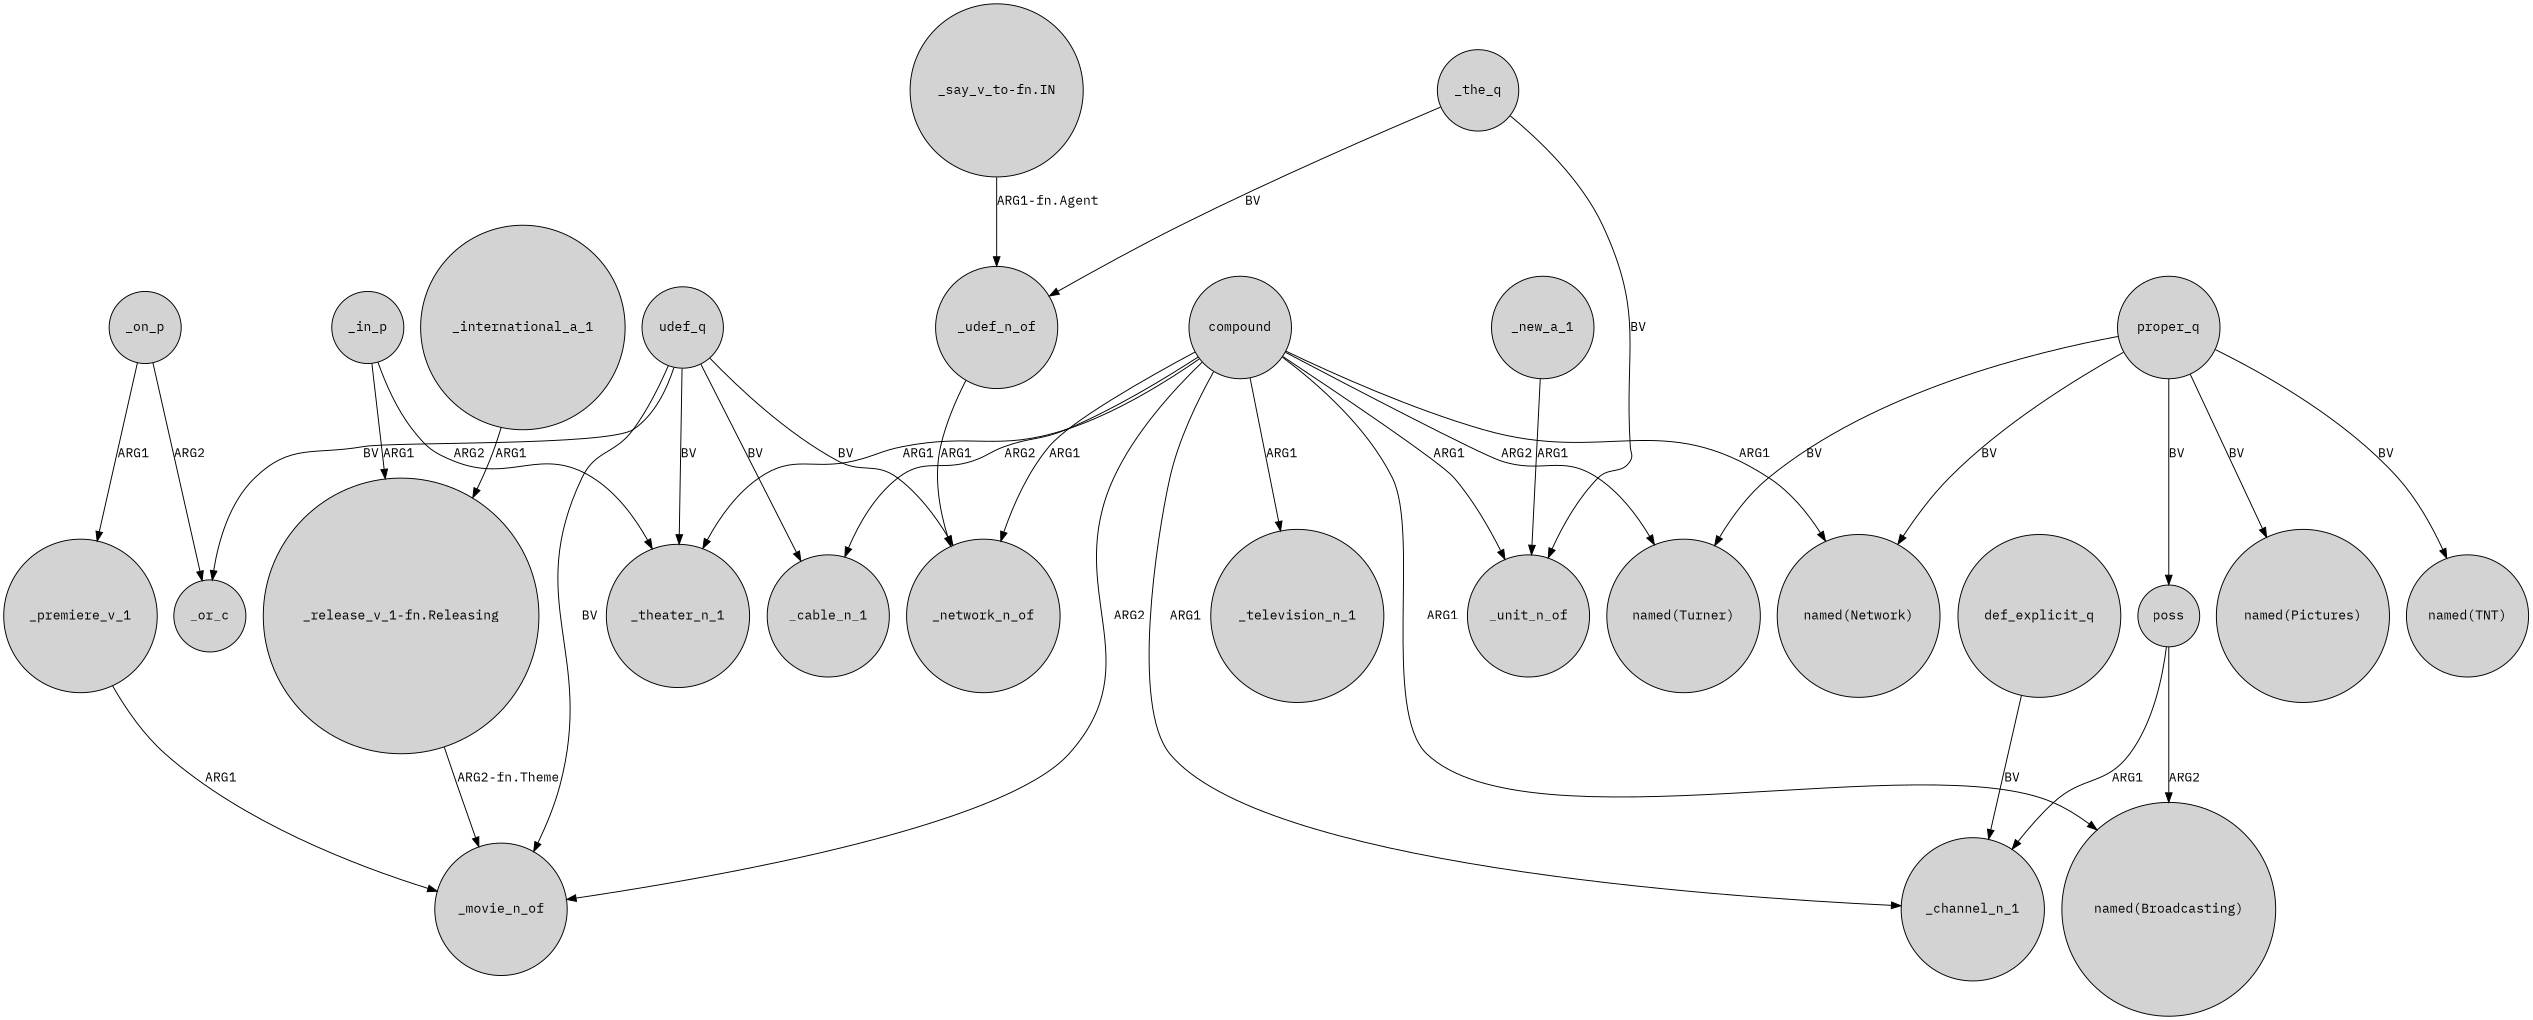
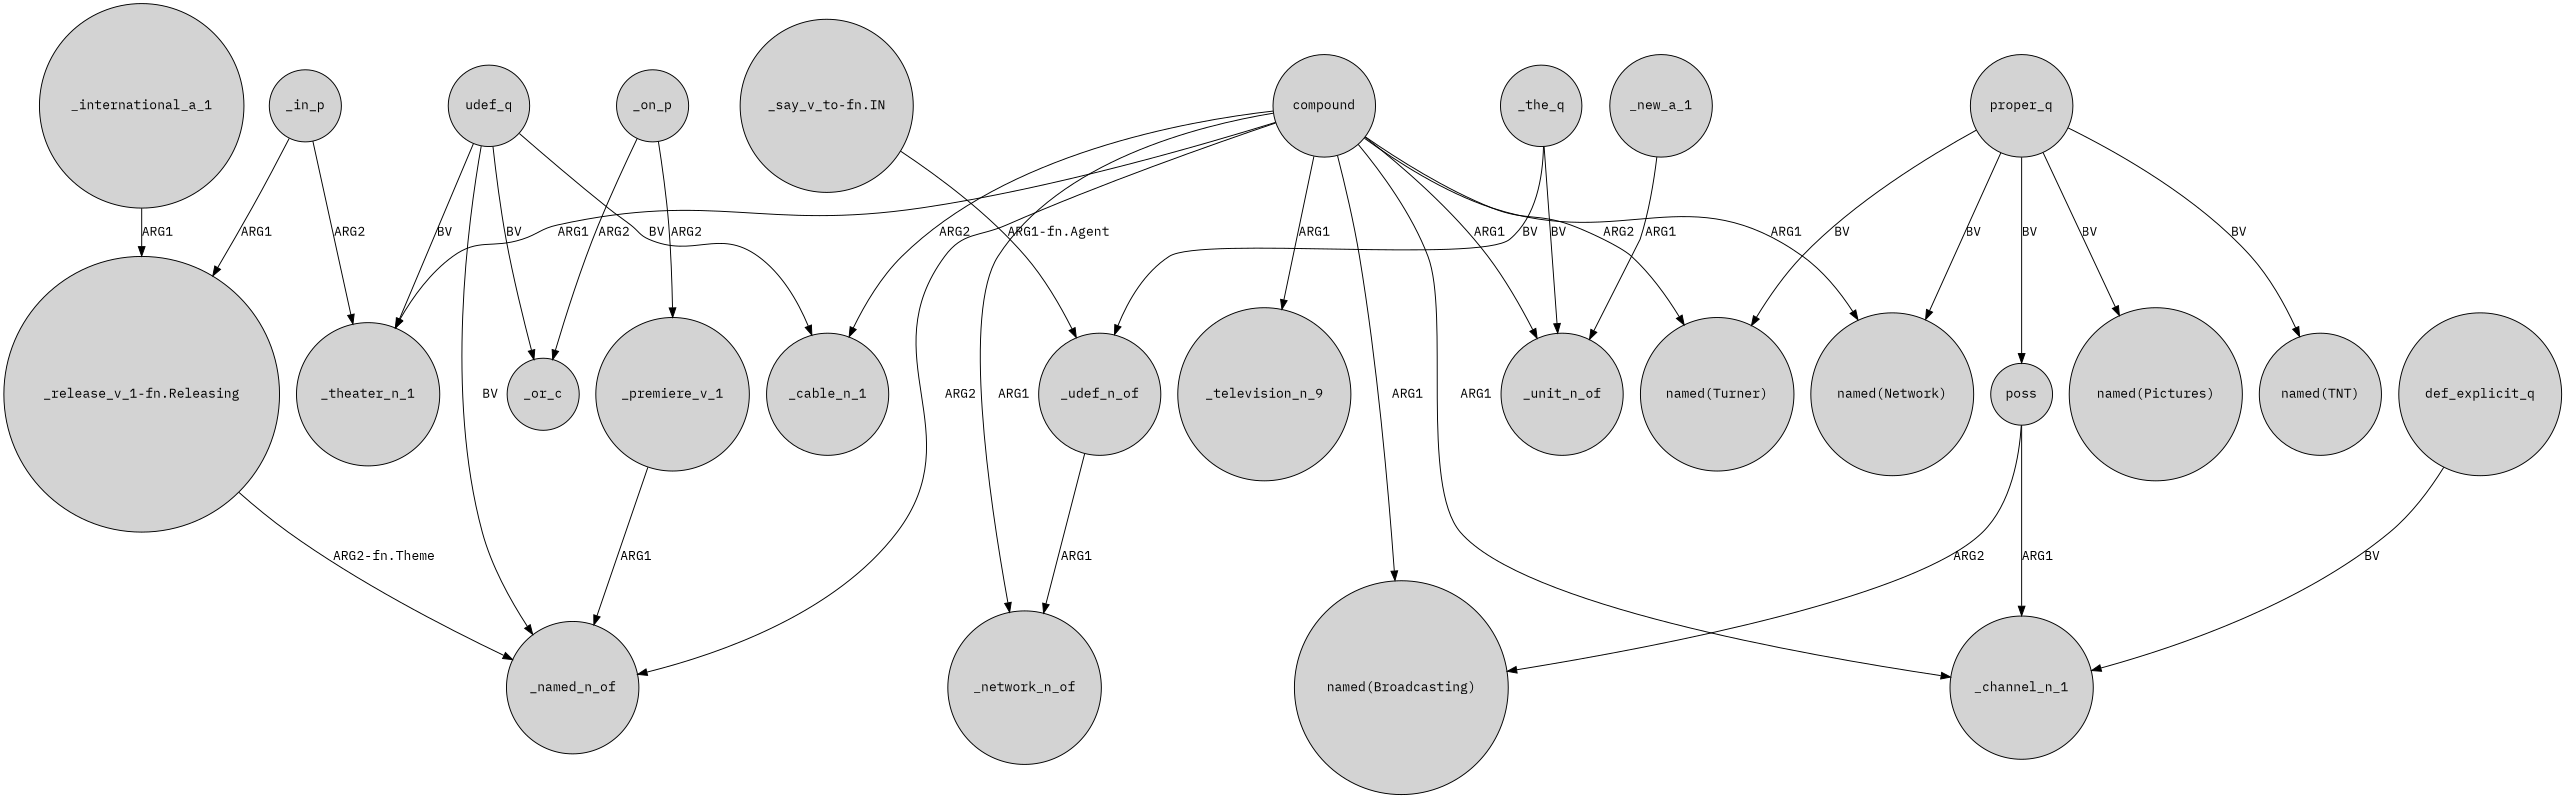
(134, 454) -> (687, 232)
(828, 455) -> none
(1297, 616) -> (1264, 394)
(501, 909) -> (573, 688)
